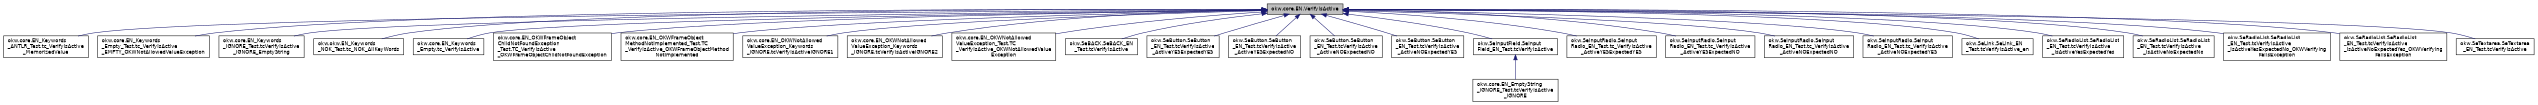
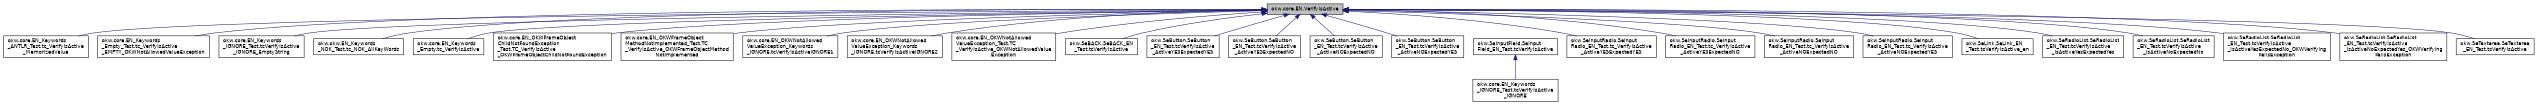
(1421, 24) -> none
(1515, 90) -> (1515, 90)
